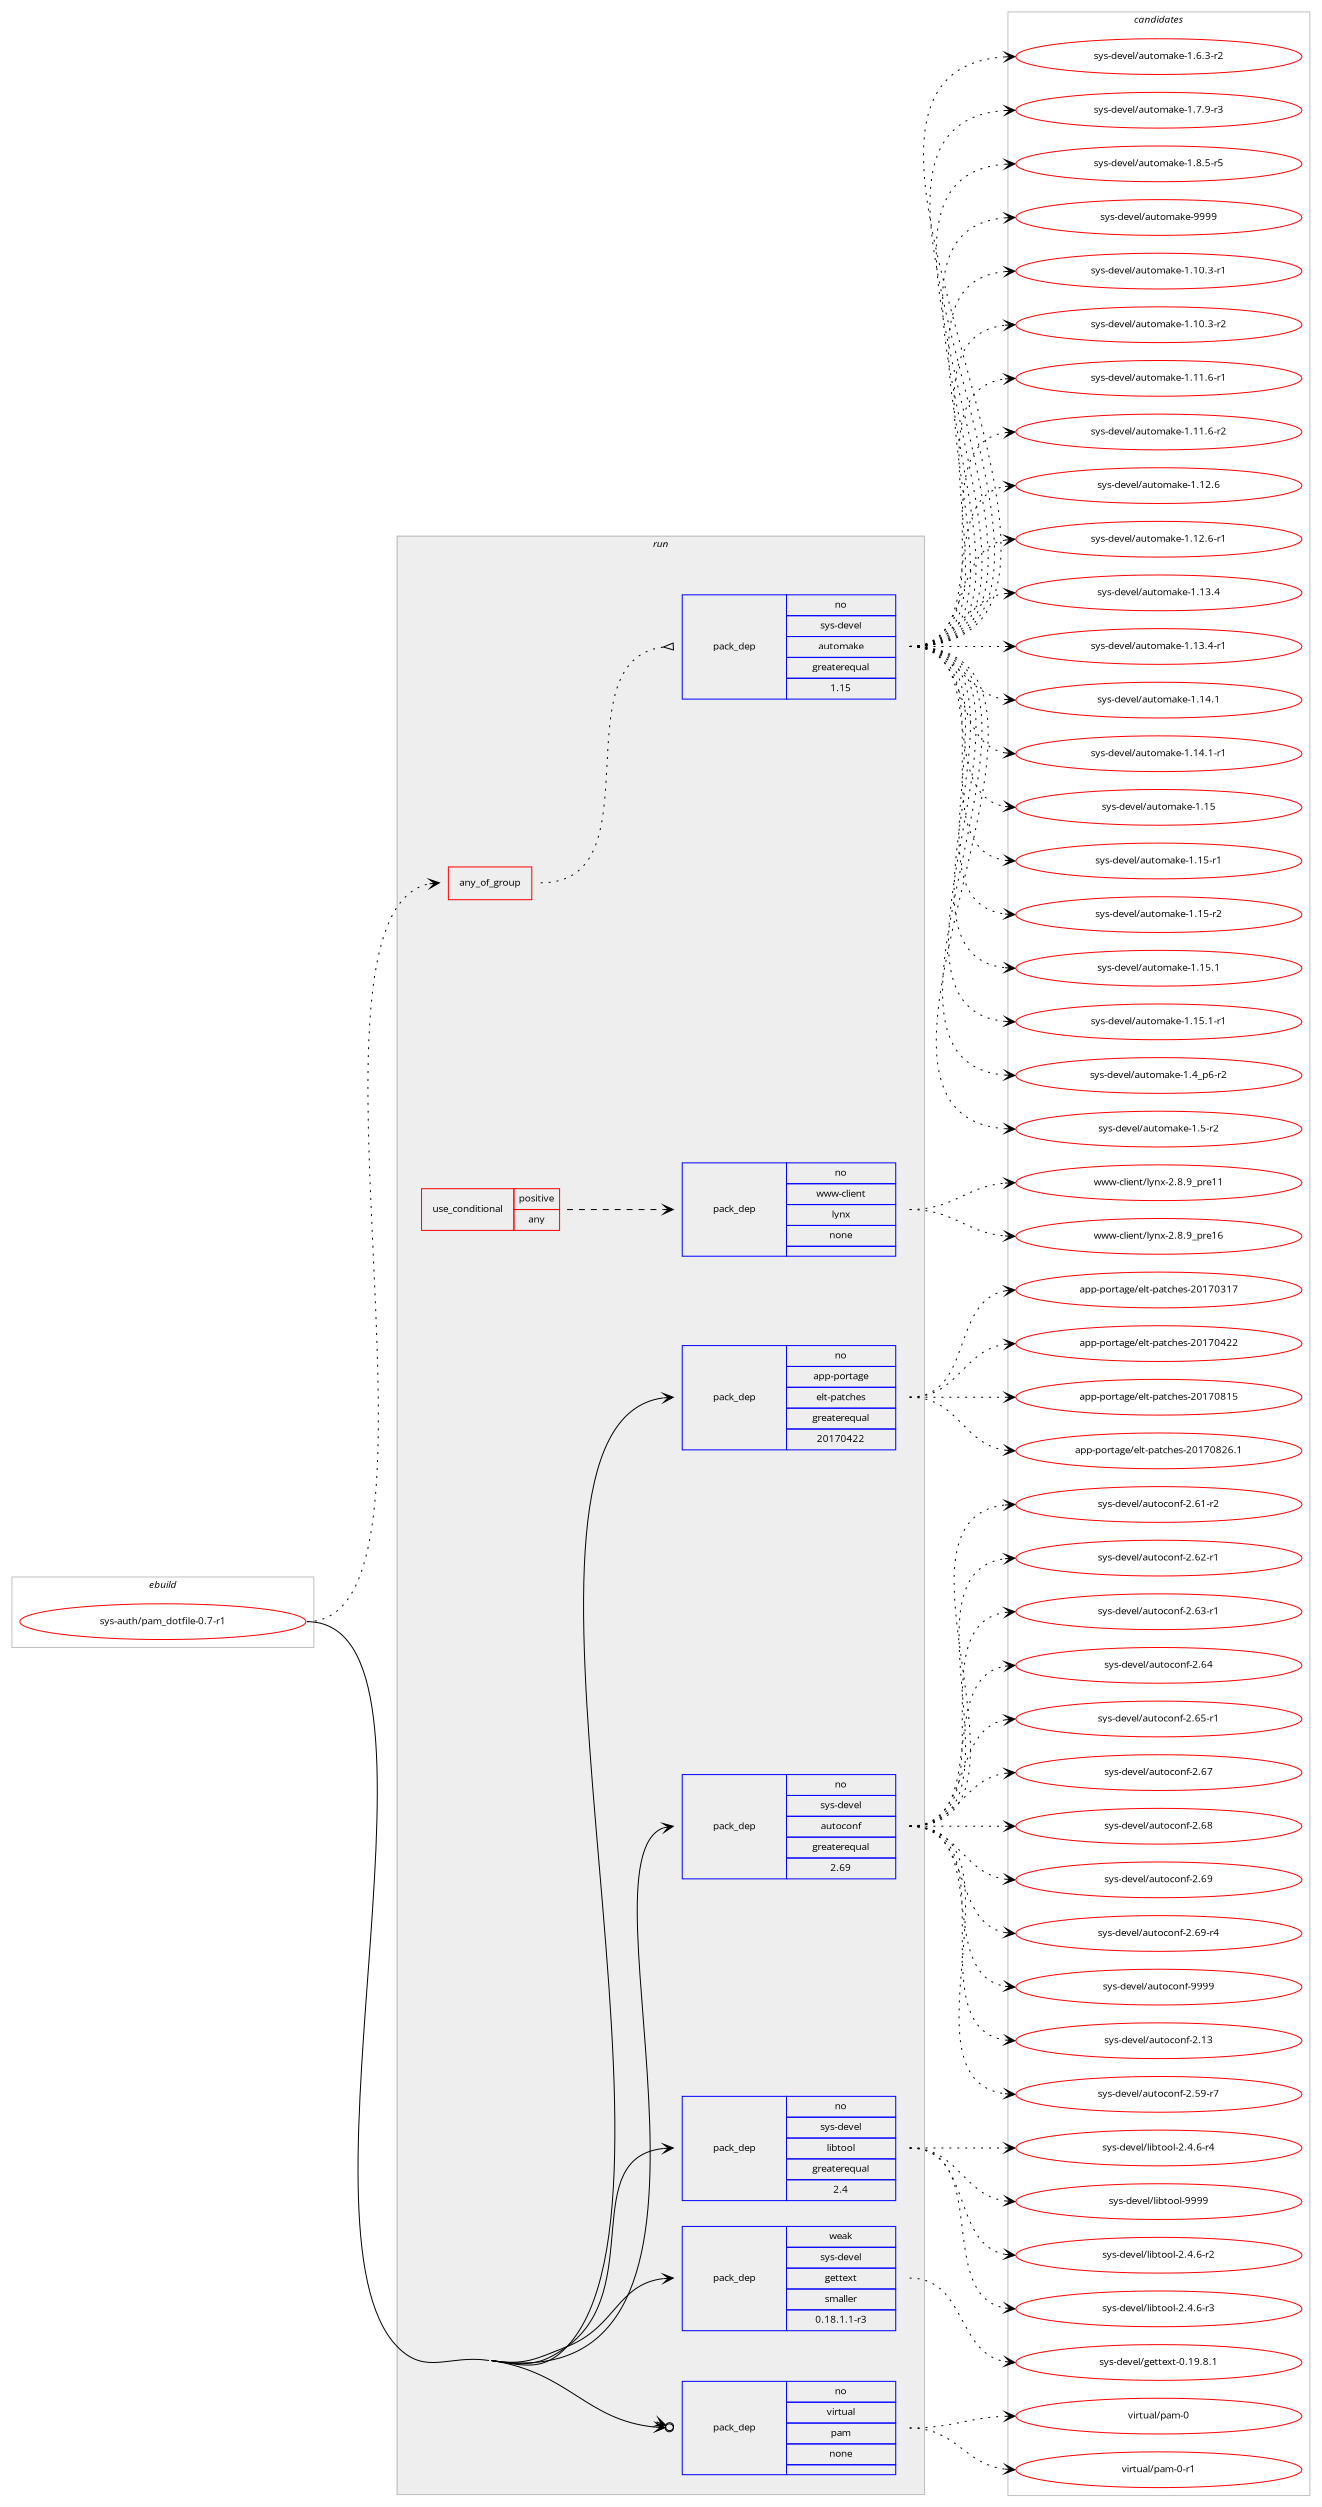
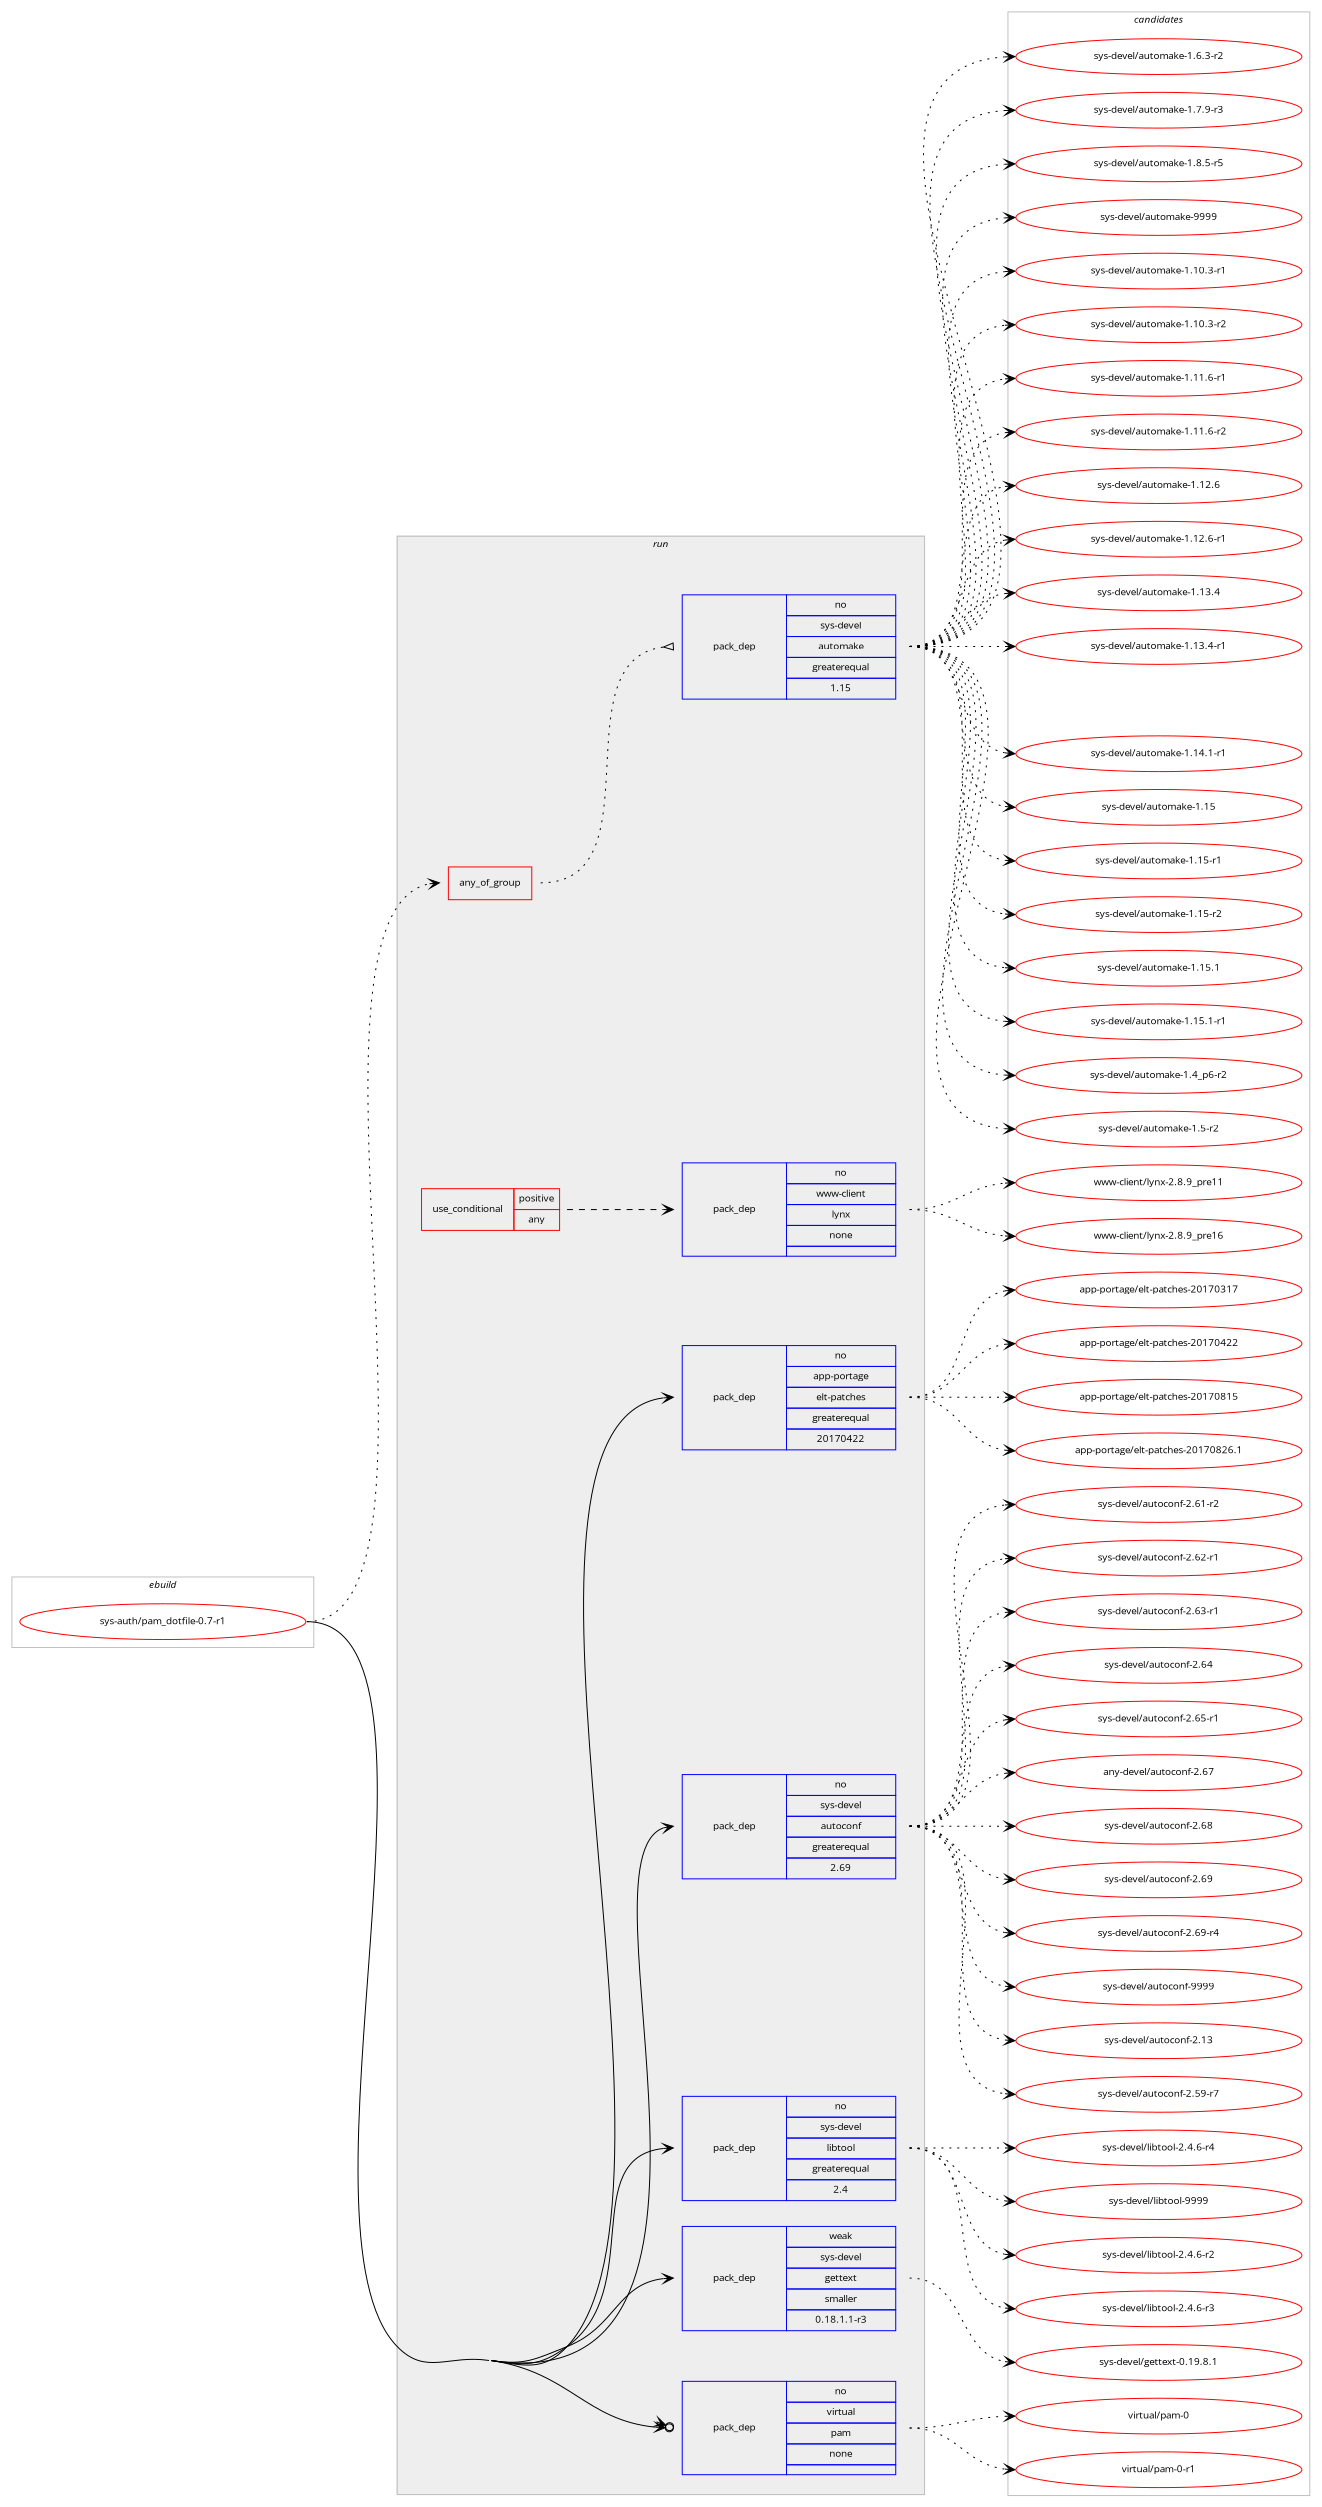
(1159, 700) -> none
(1159, 1773) -> (1159, 1773)
